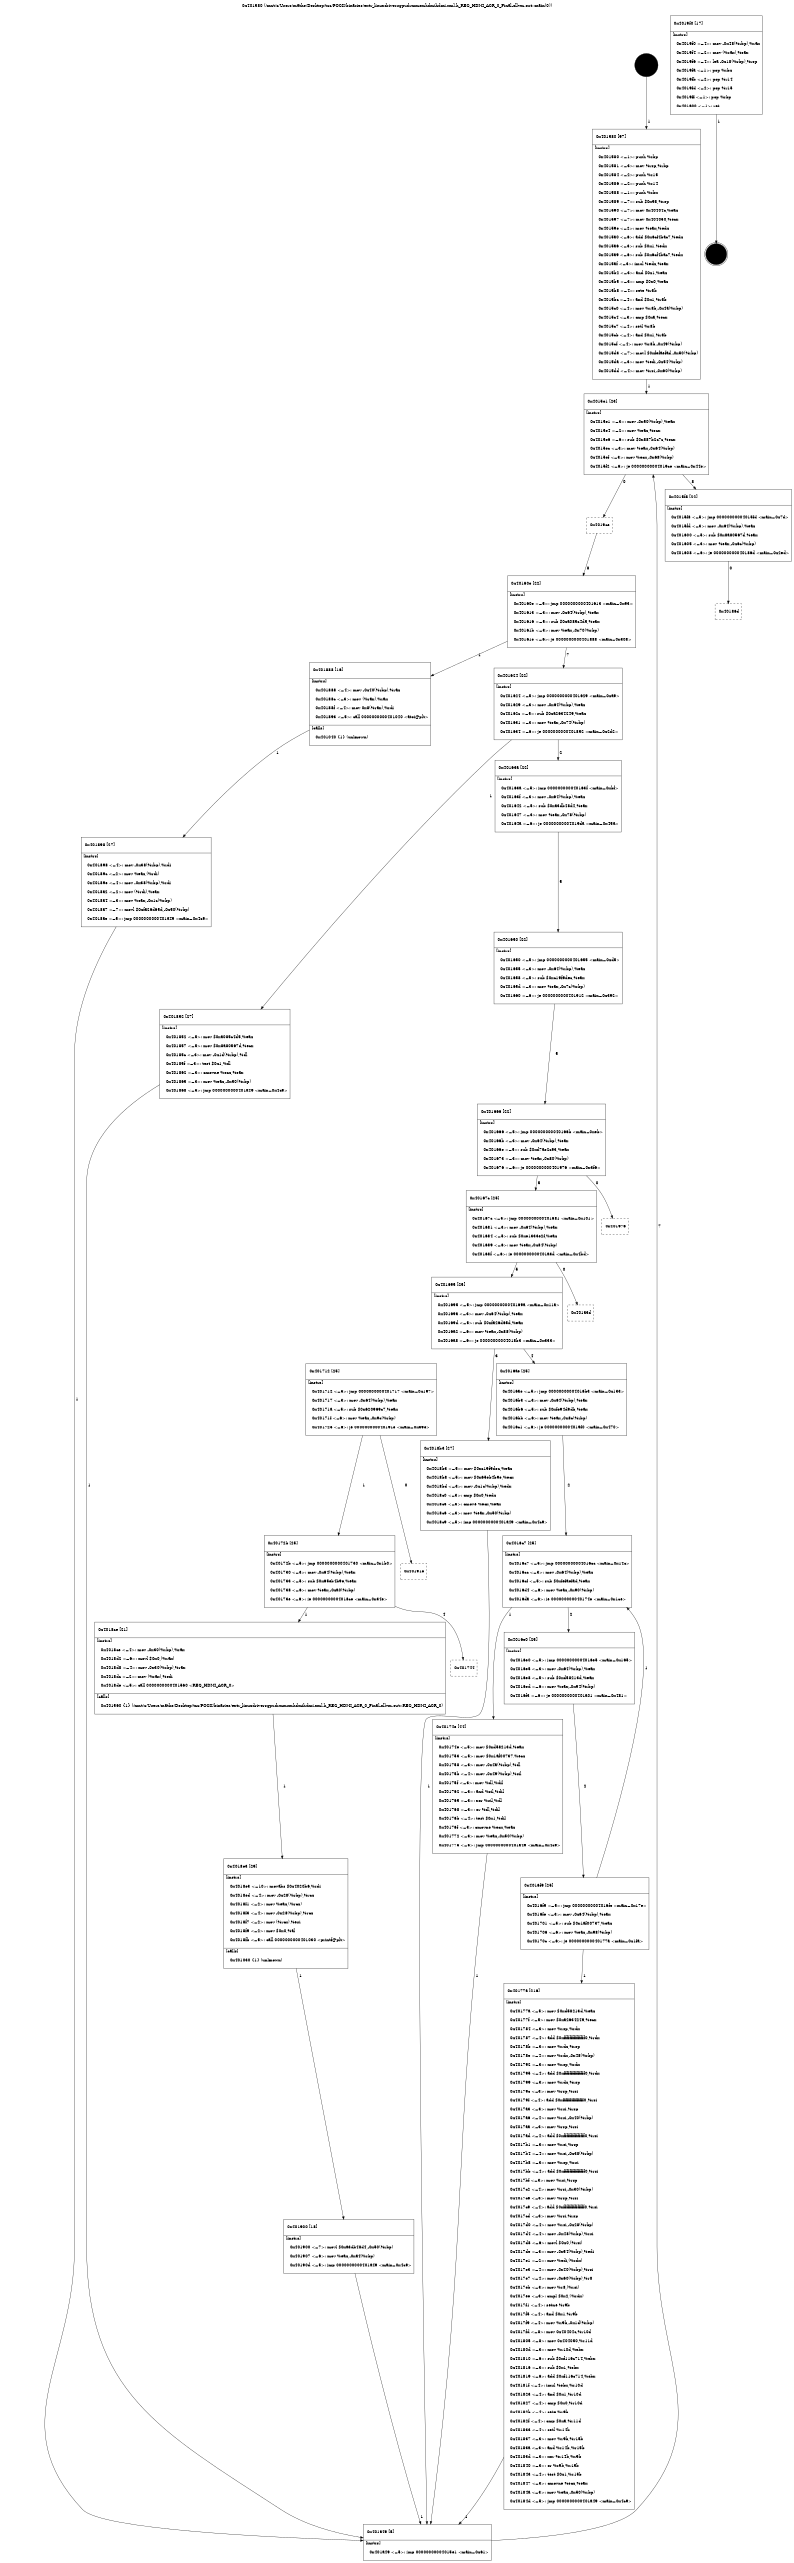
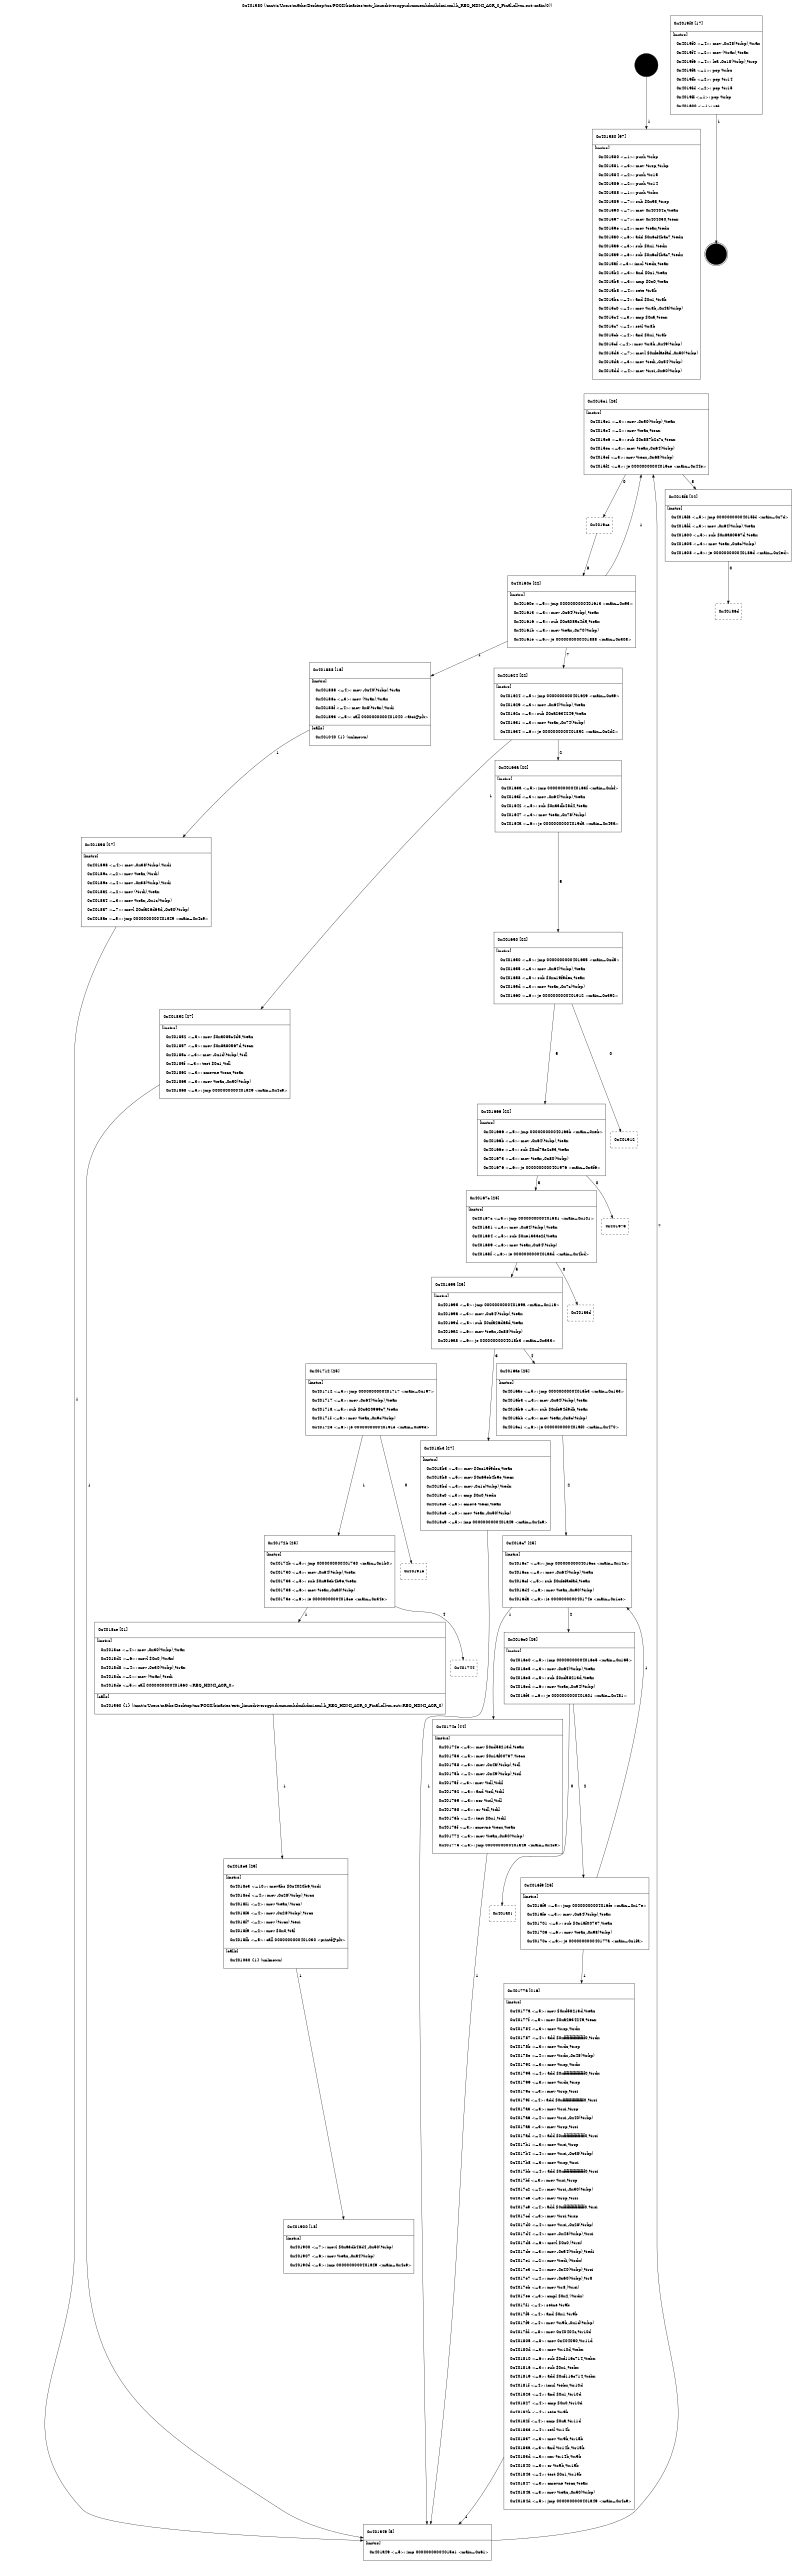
(646, 385) -> (628, 529)
none -> (624, 1140)
none -> (502, 1914)
(386, 2398) -> none
